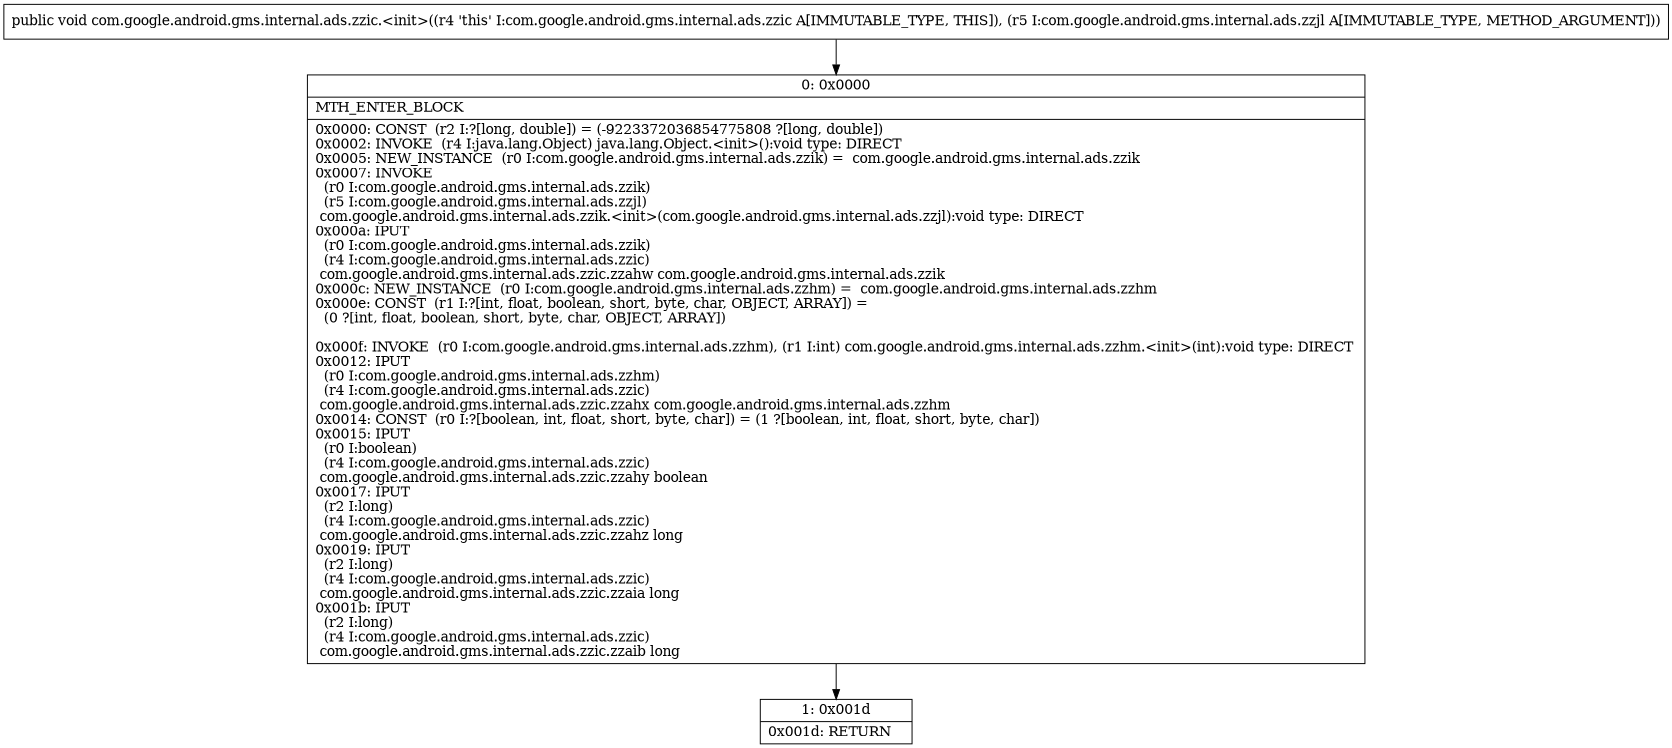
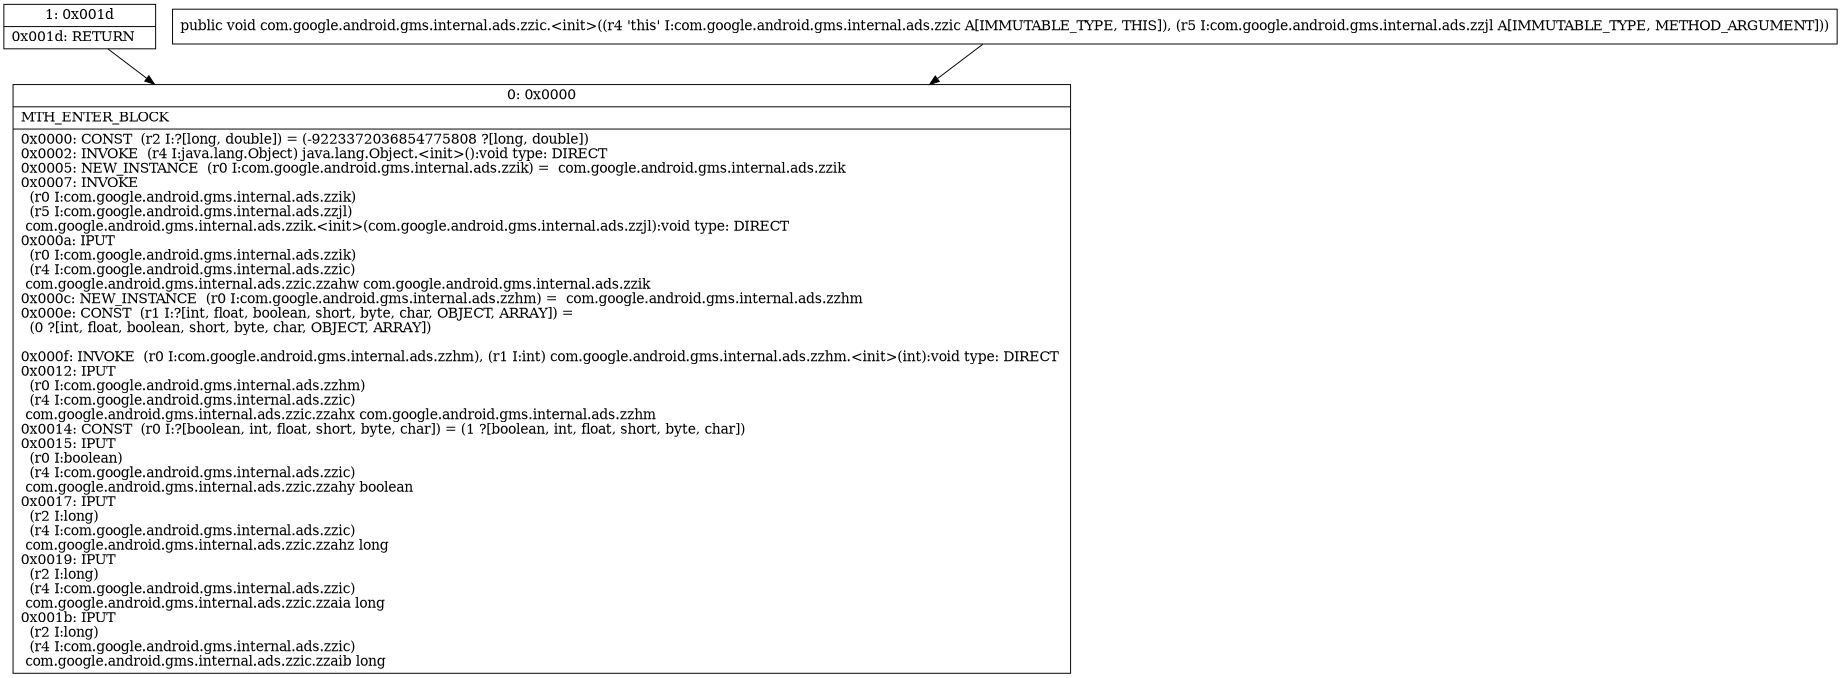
(836, 677) -> (127, 64)
